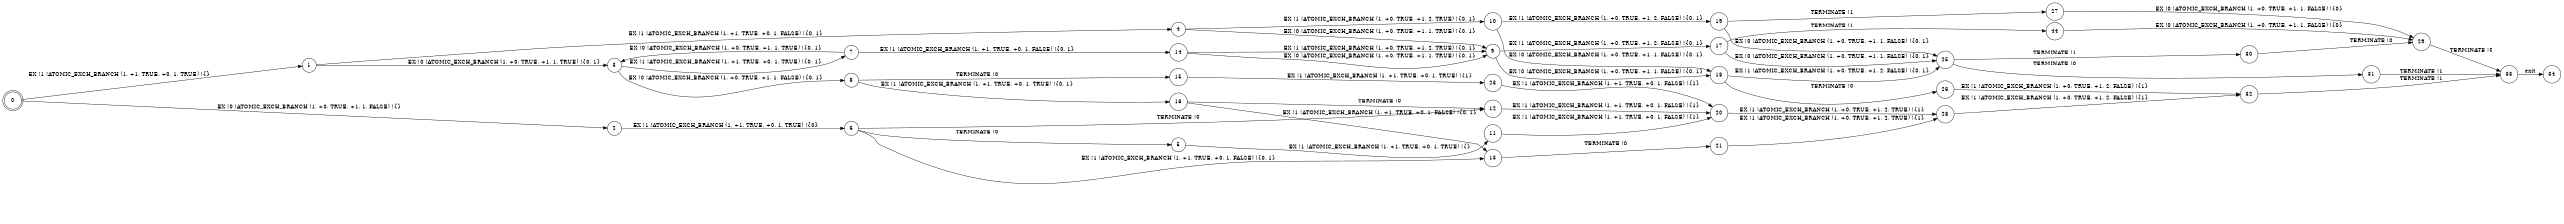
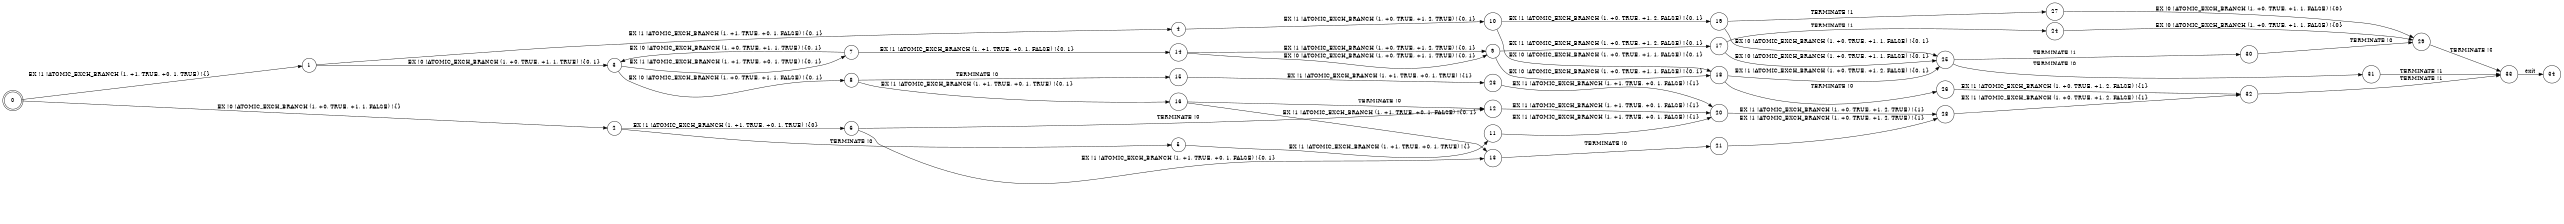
(2055, 31) -> (2055, 31)
(1334, 37) -> none
(1013, 142) -> (894, 146)
